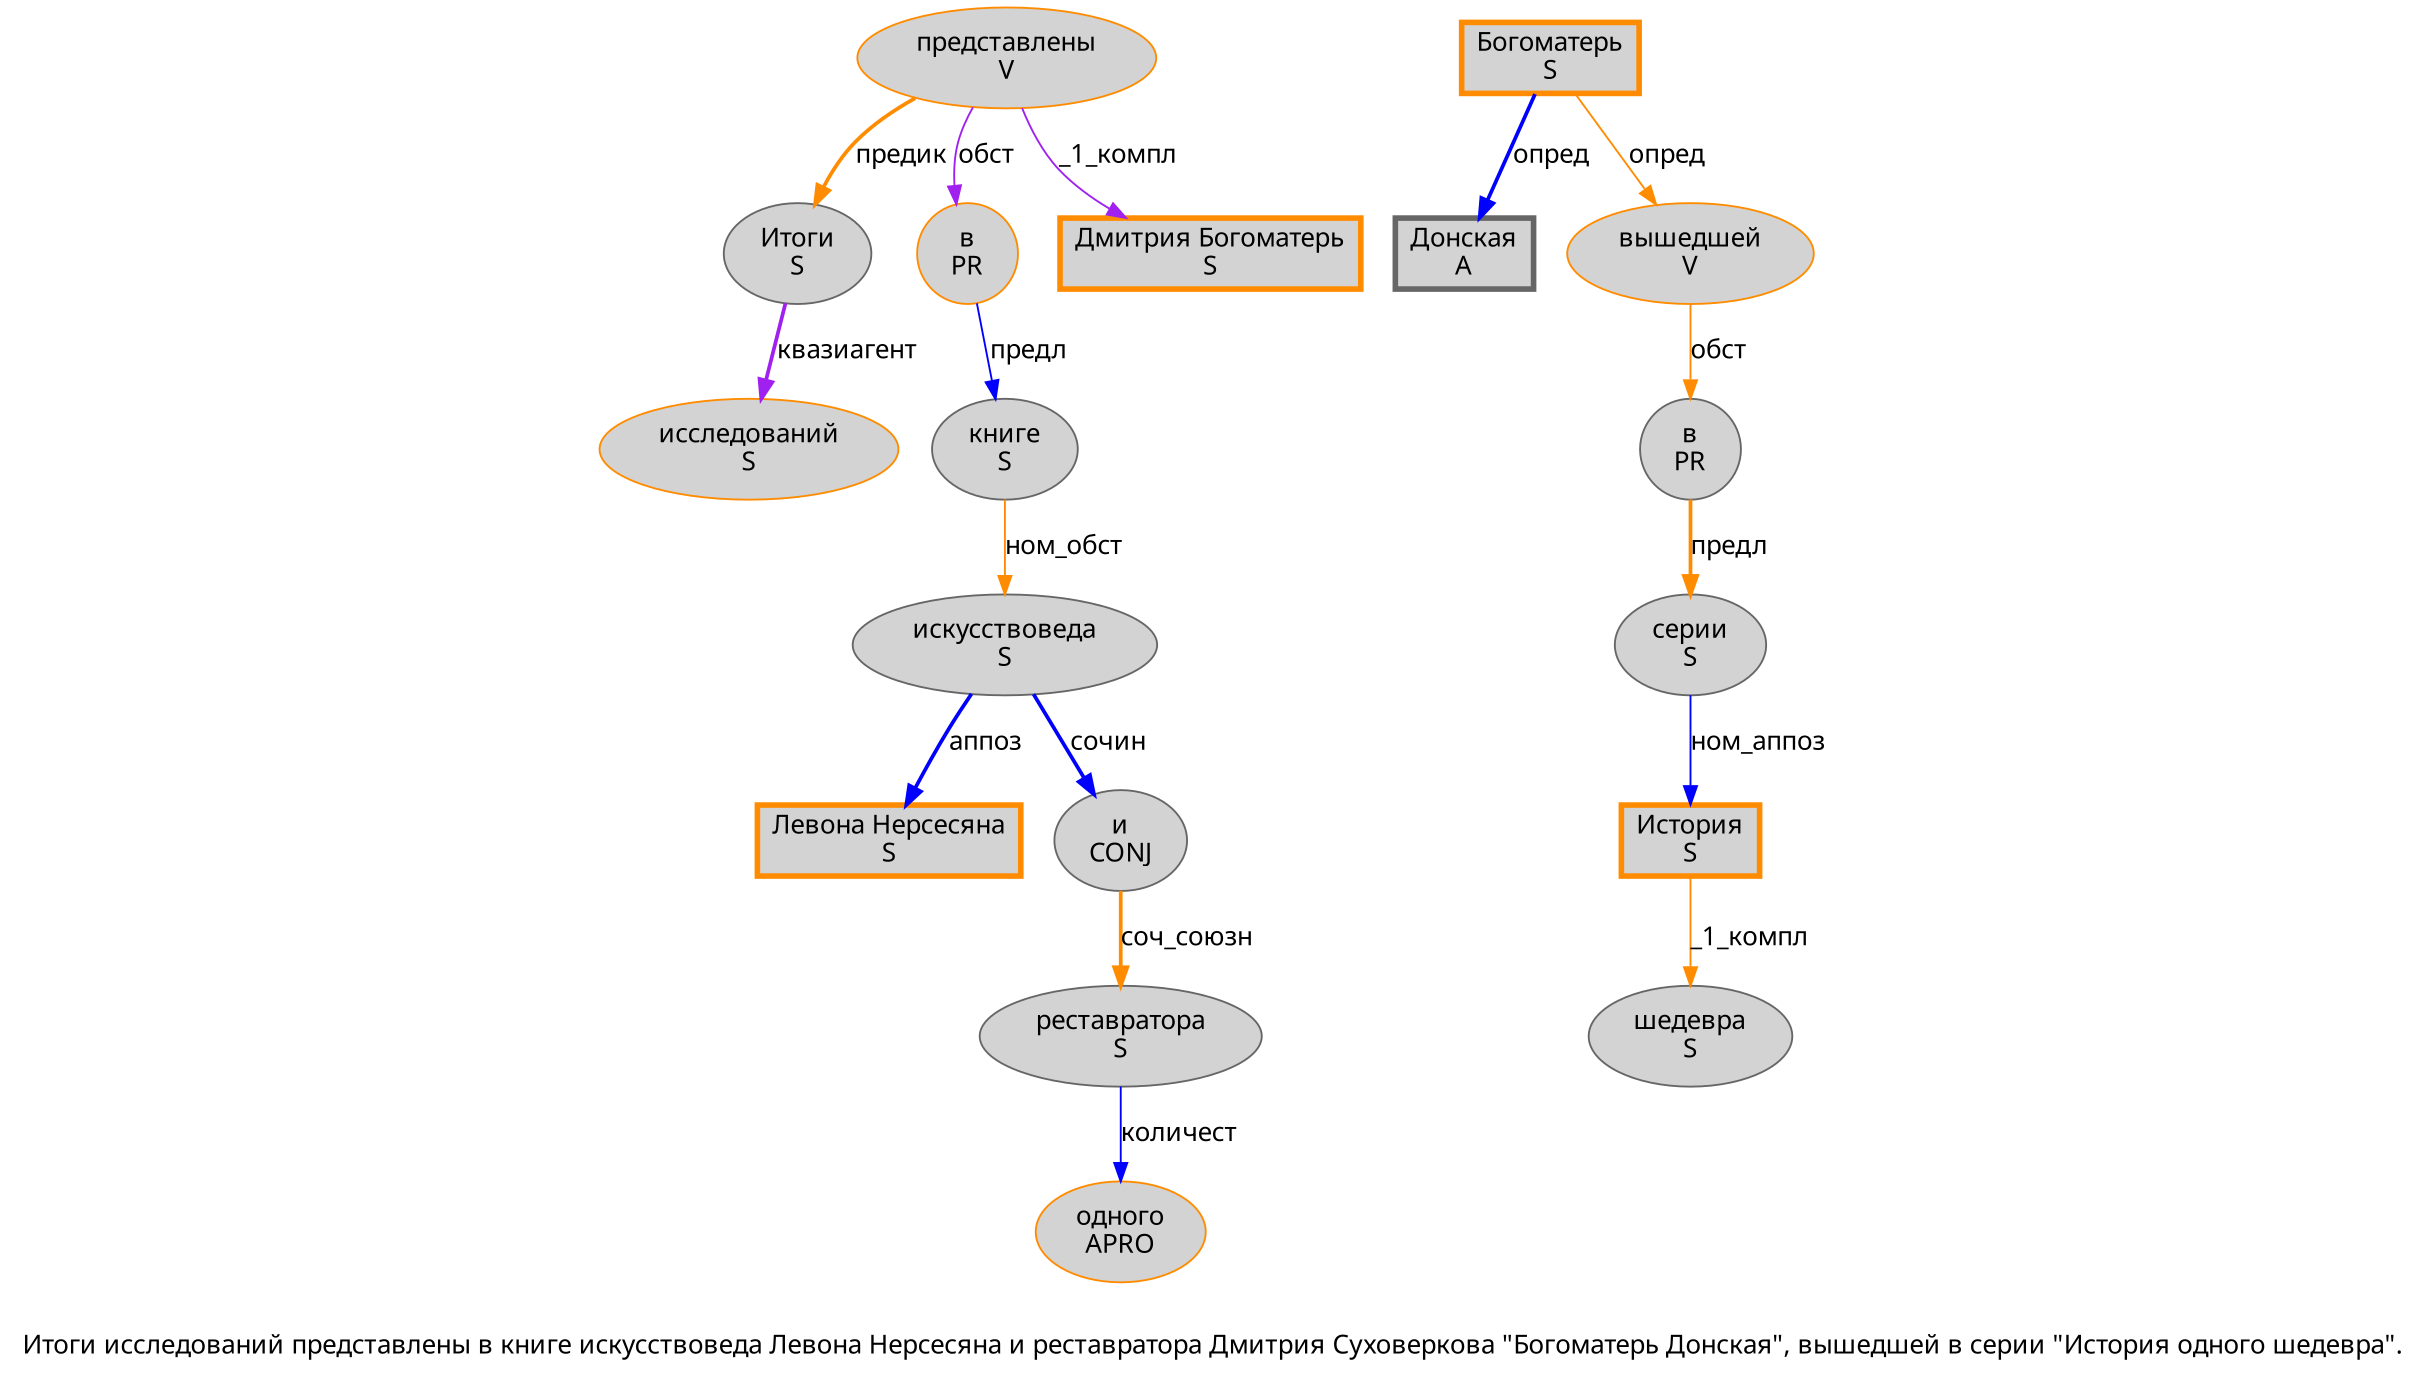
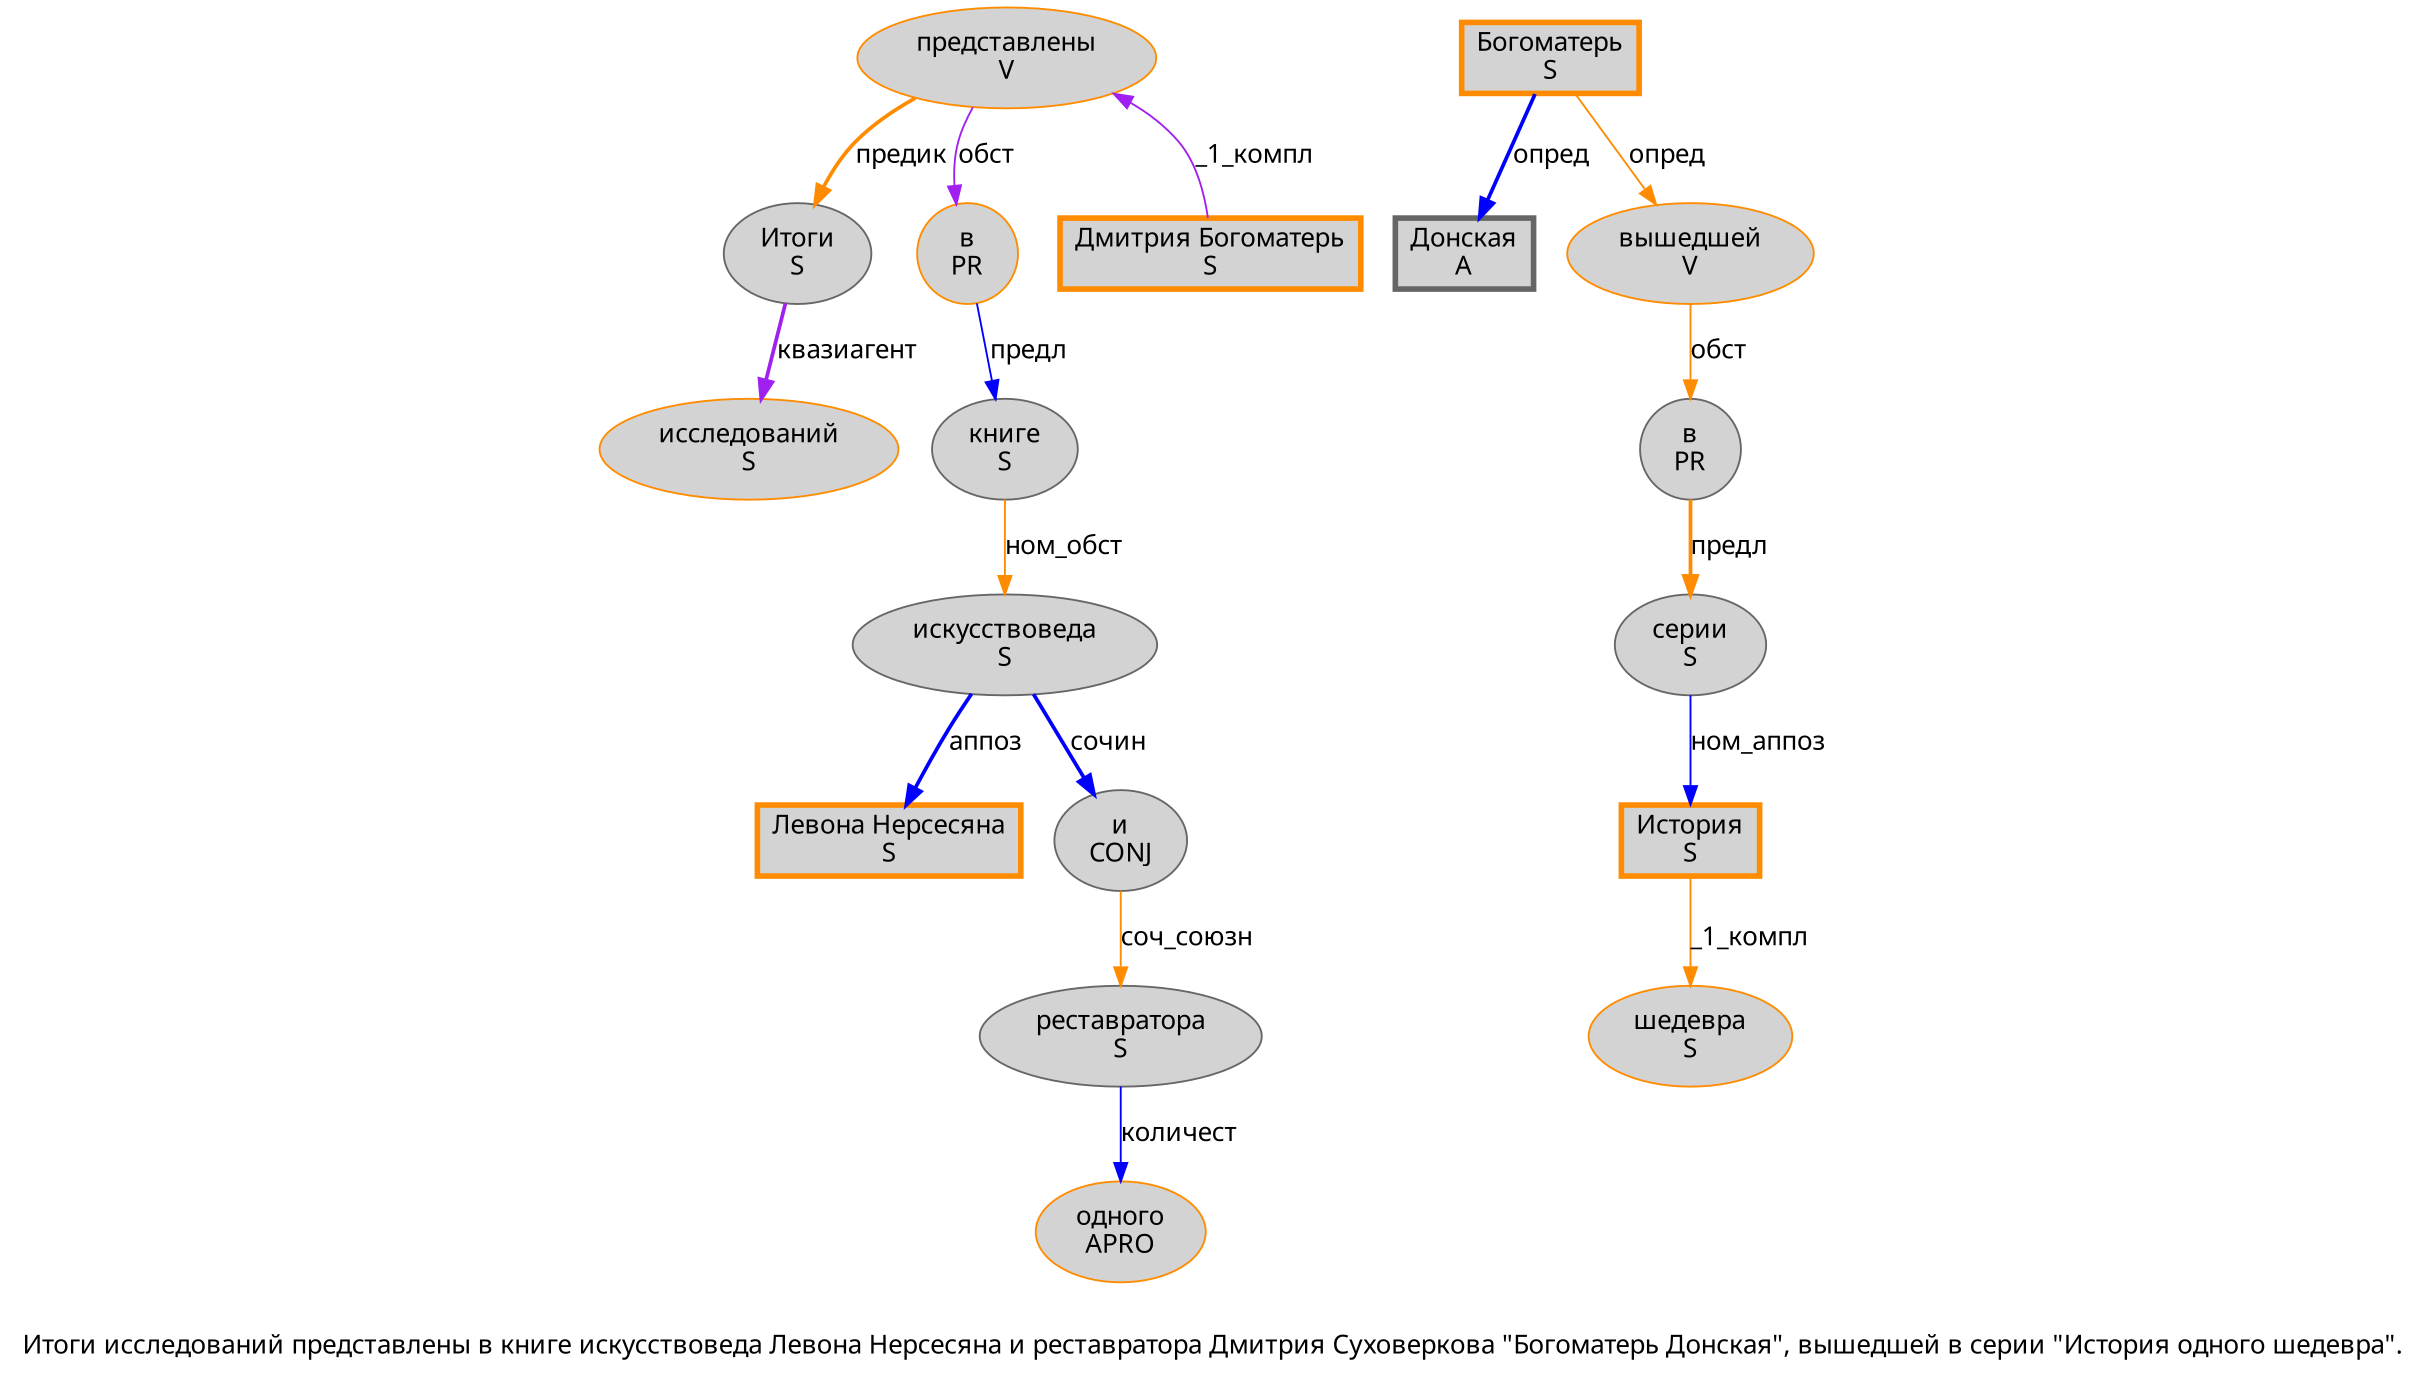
(1056, 167) -> (1185, 150)
(1121, 929) -> (1121, 929)
(1690, 1036) -> (1690, 1036)
